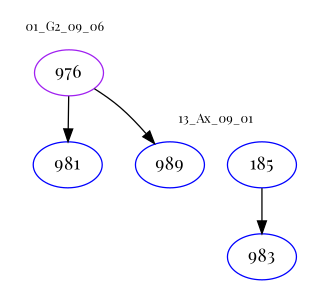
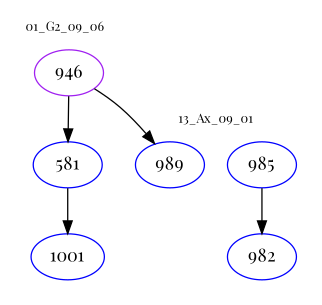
(69, 73) -> (69, 73)
(68, 165) -> (68, 165)
(262, 165) -> (262, 165)
none -> (68, 257)
(262, 257) -> (262, 257)
